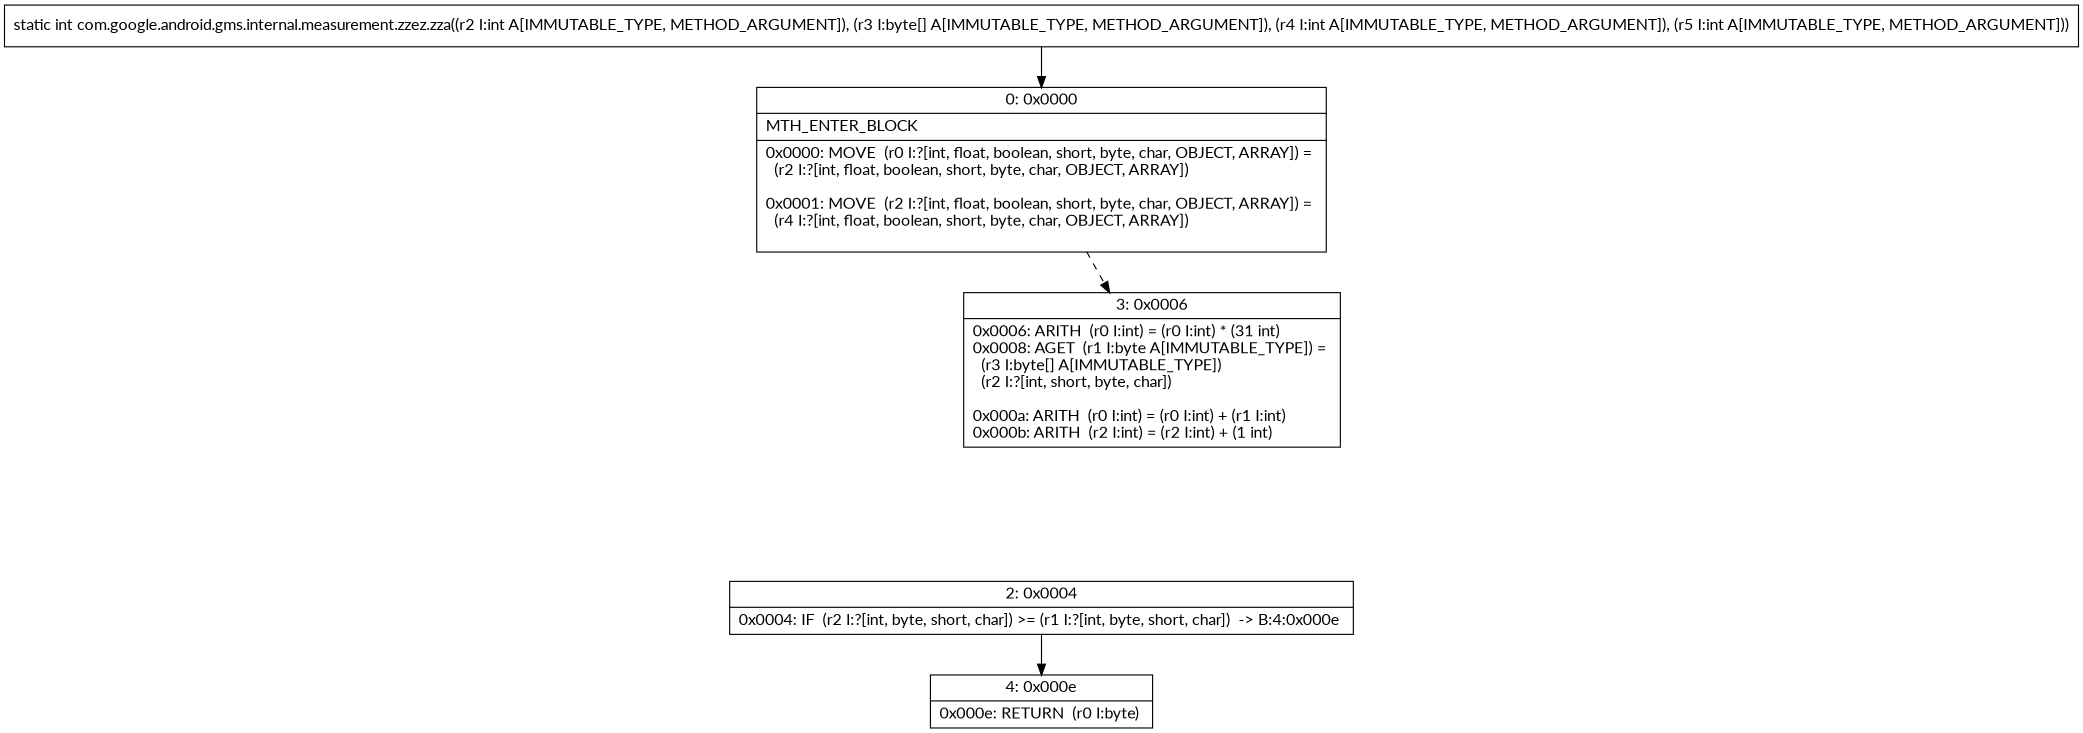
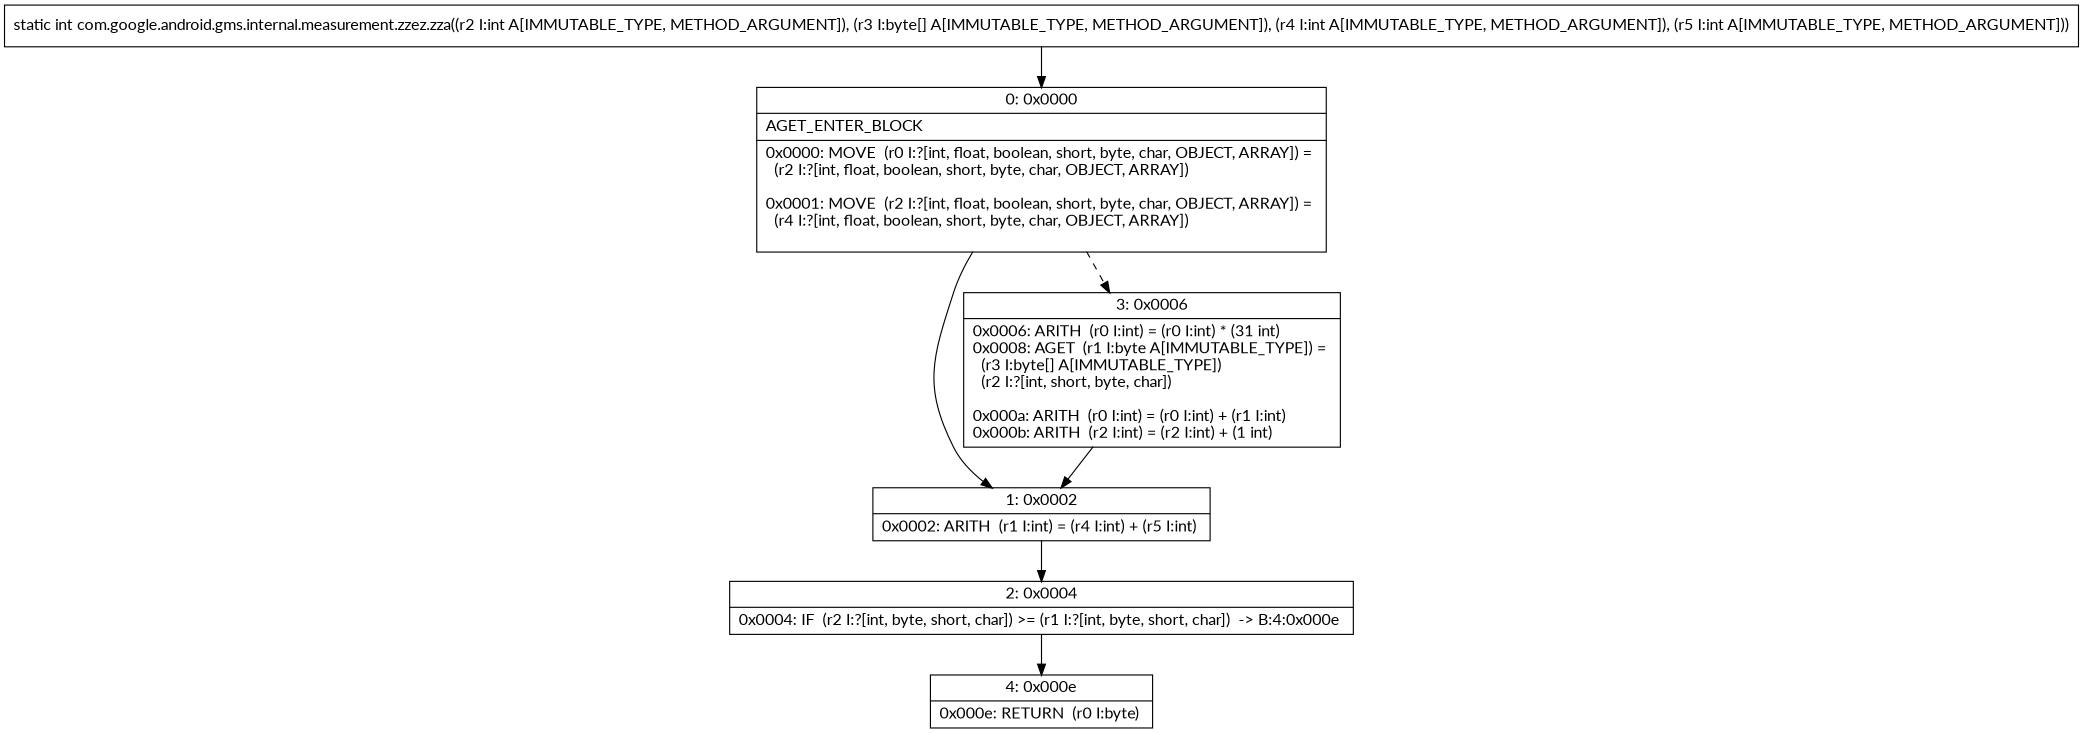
(842, 126) -> (844, 126)
none -> (1042, 514)
